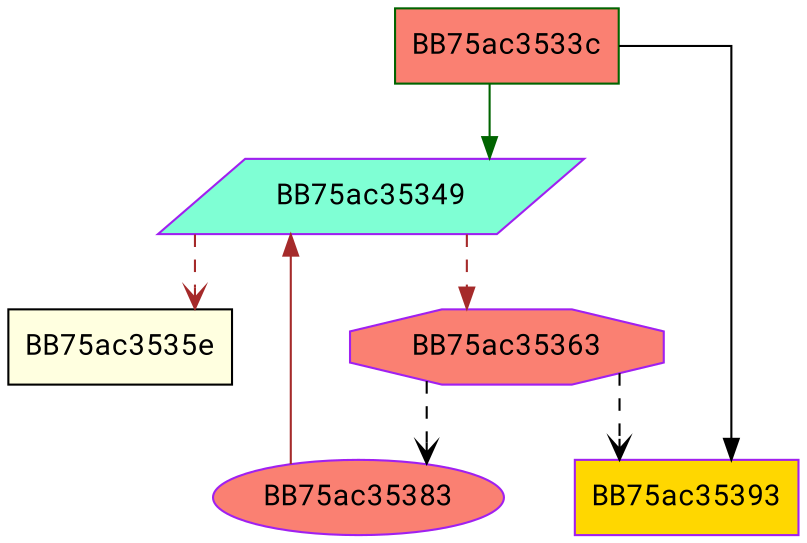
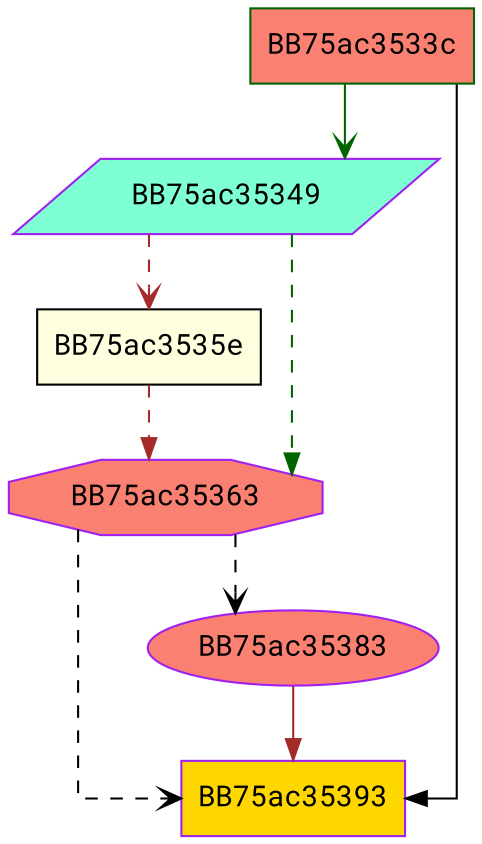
(490, 111) -> (345, 111)
(467, 261) -> (292, 344)
(291, 360) -> (293, 713)
none -> (149, 412)
